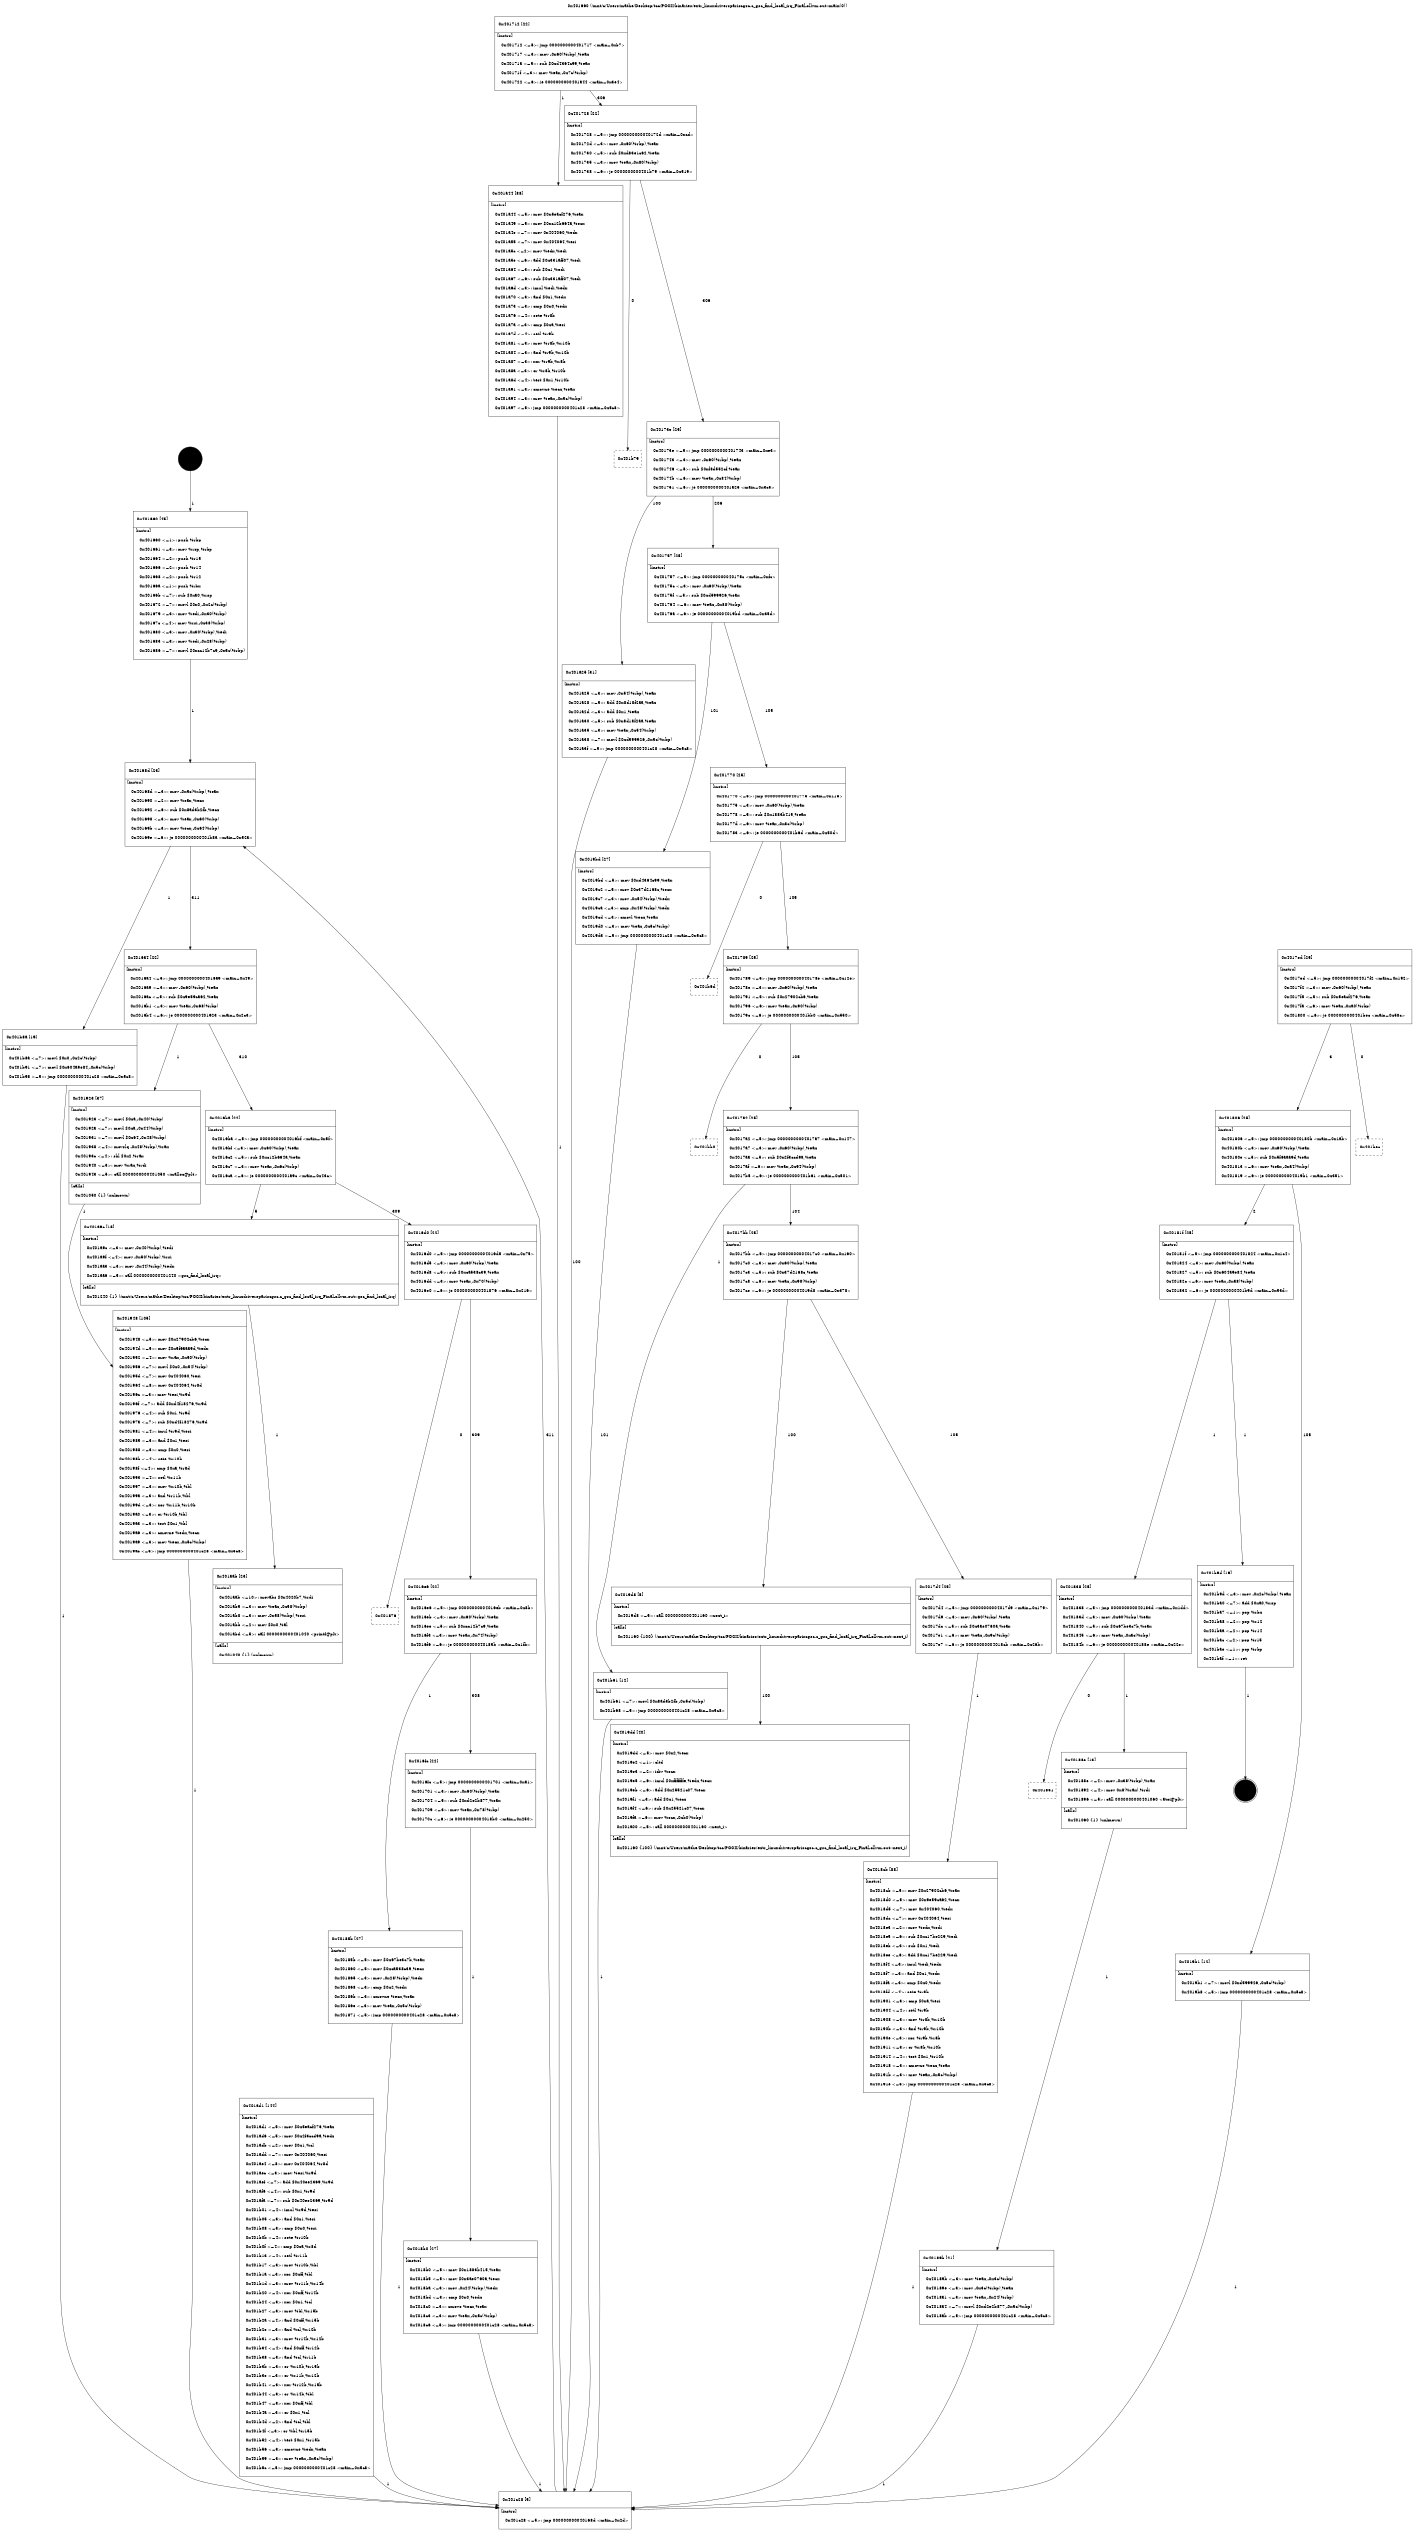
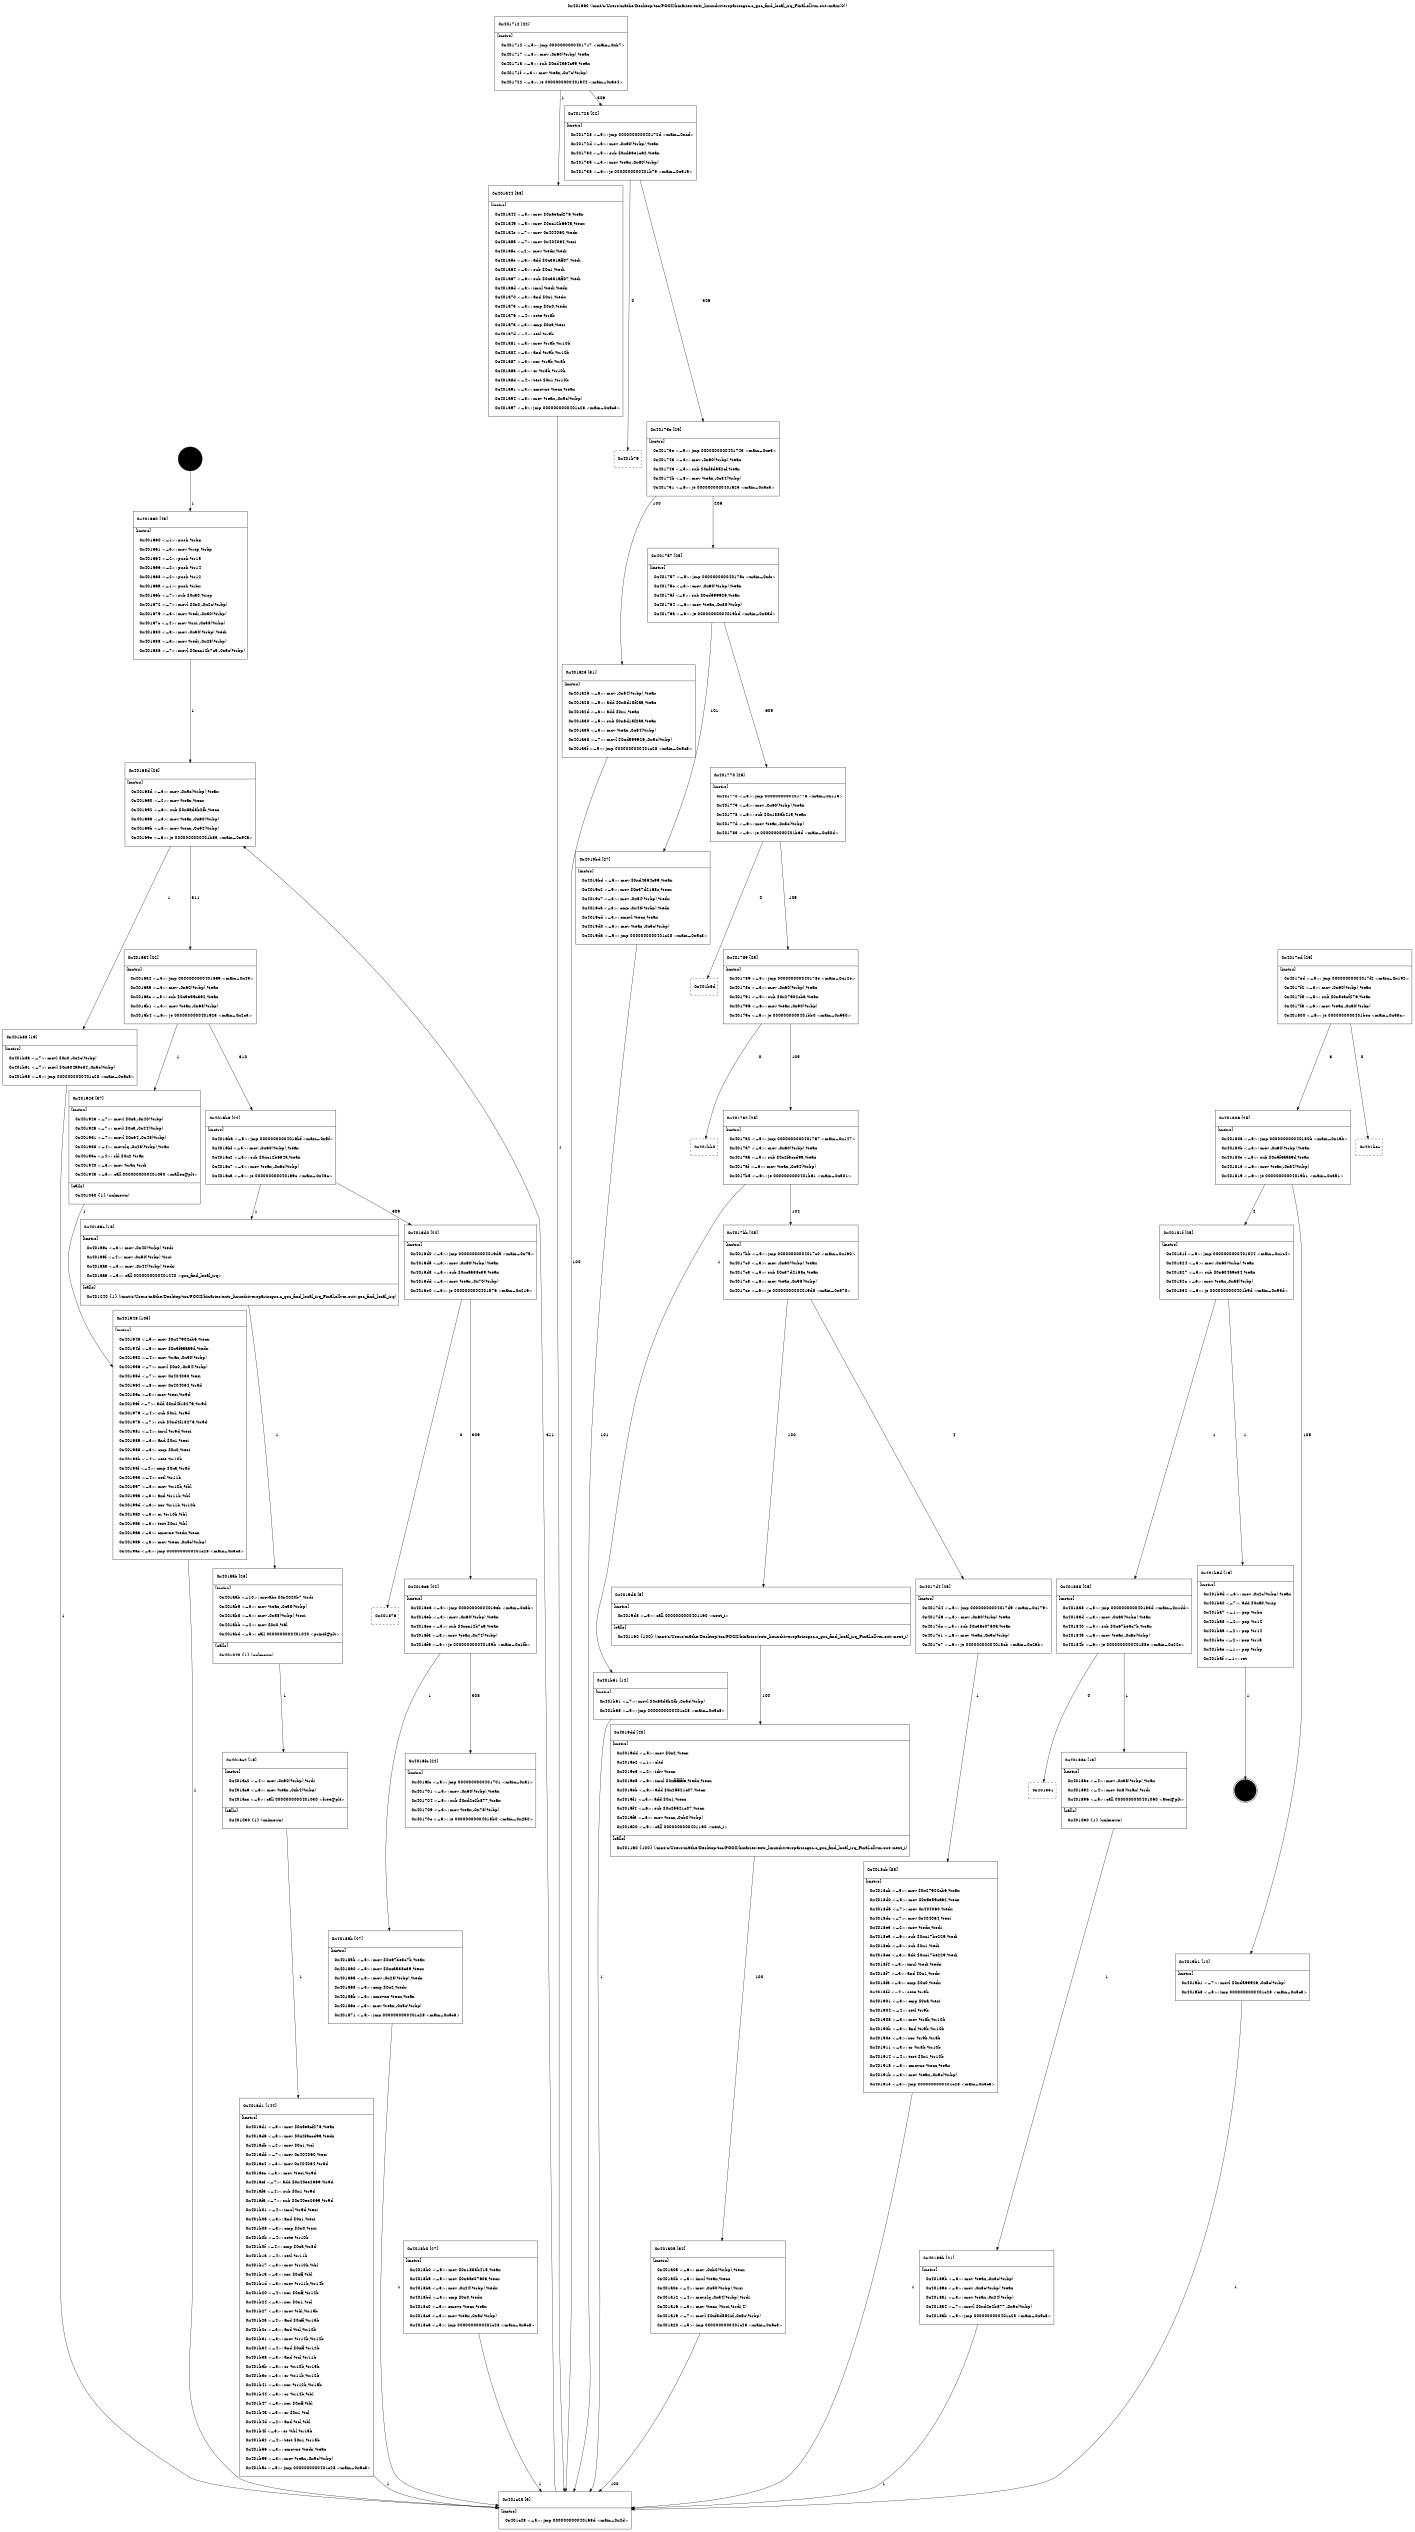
(769, 711) -> (769, 711)
(256, 1212) -> (256, 1212)
(953, 1435) -> (953, 1435)
none -> (285, 1790)
(471, 2033) -> none
none -> (718, 2287)
